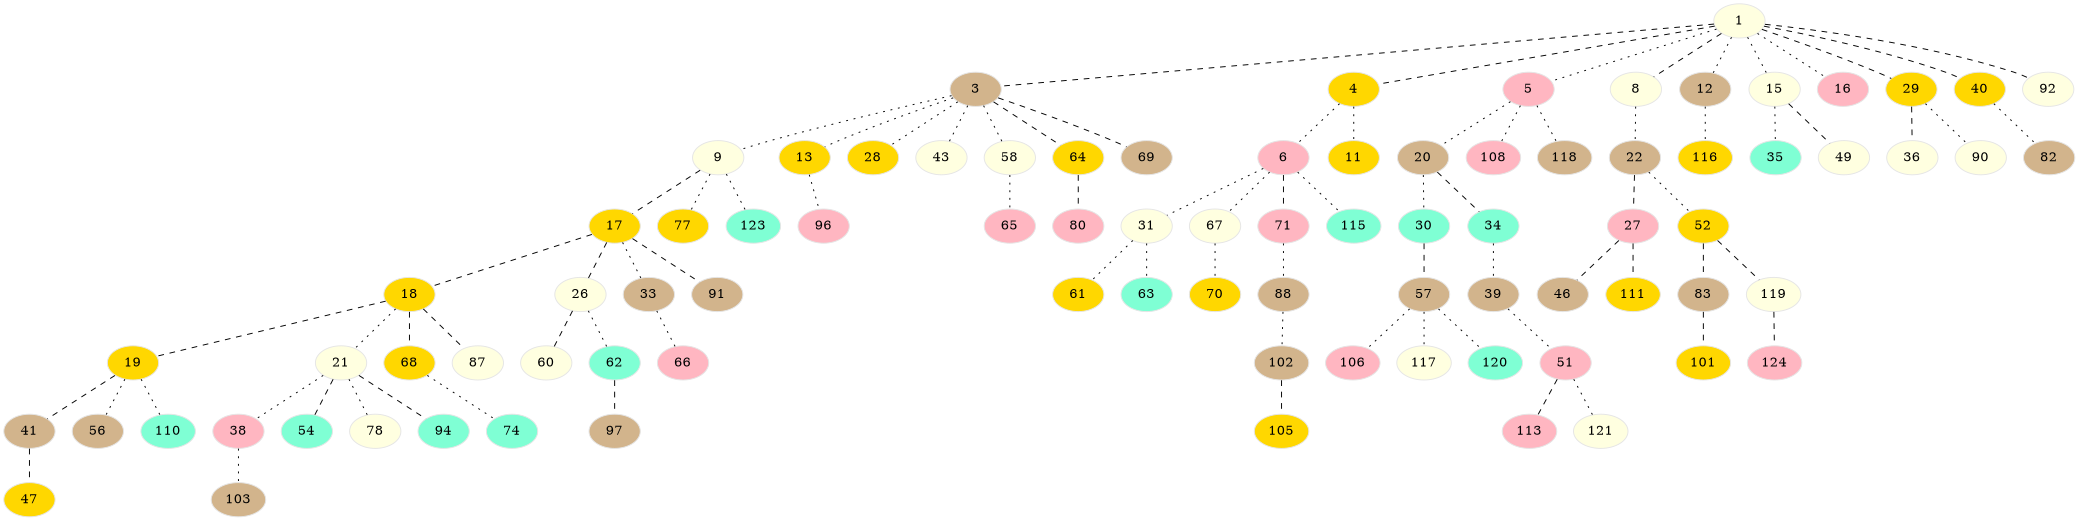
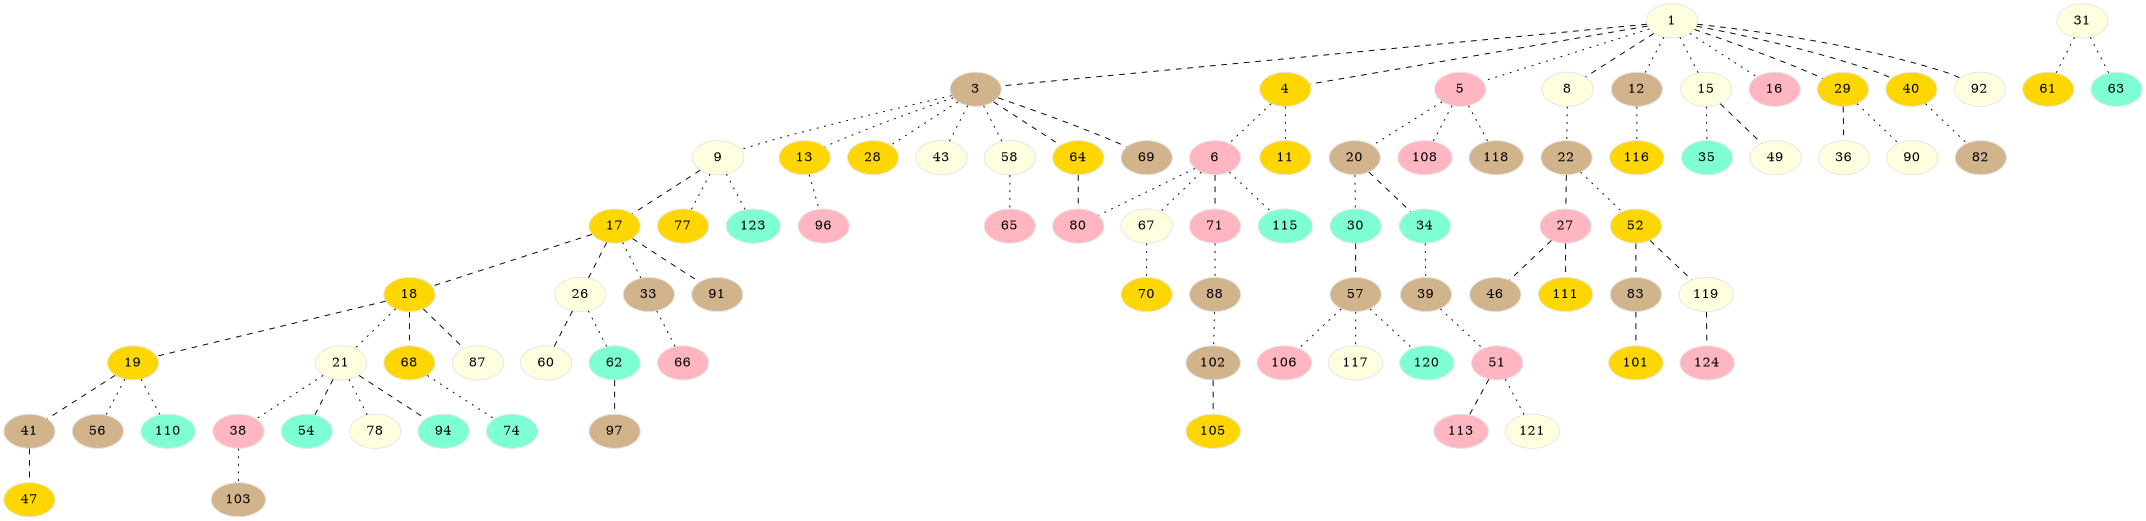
(1215, 192) -> (1147, 192)
